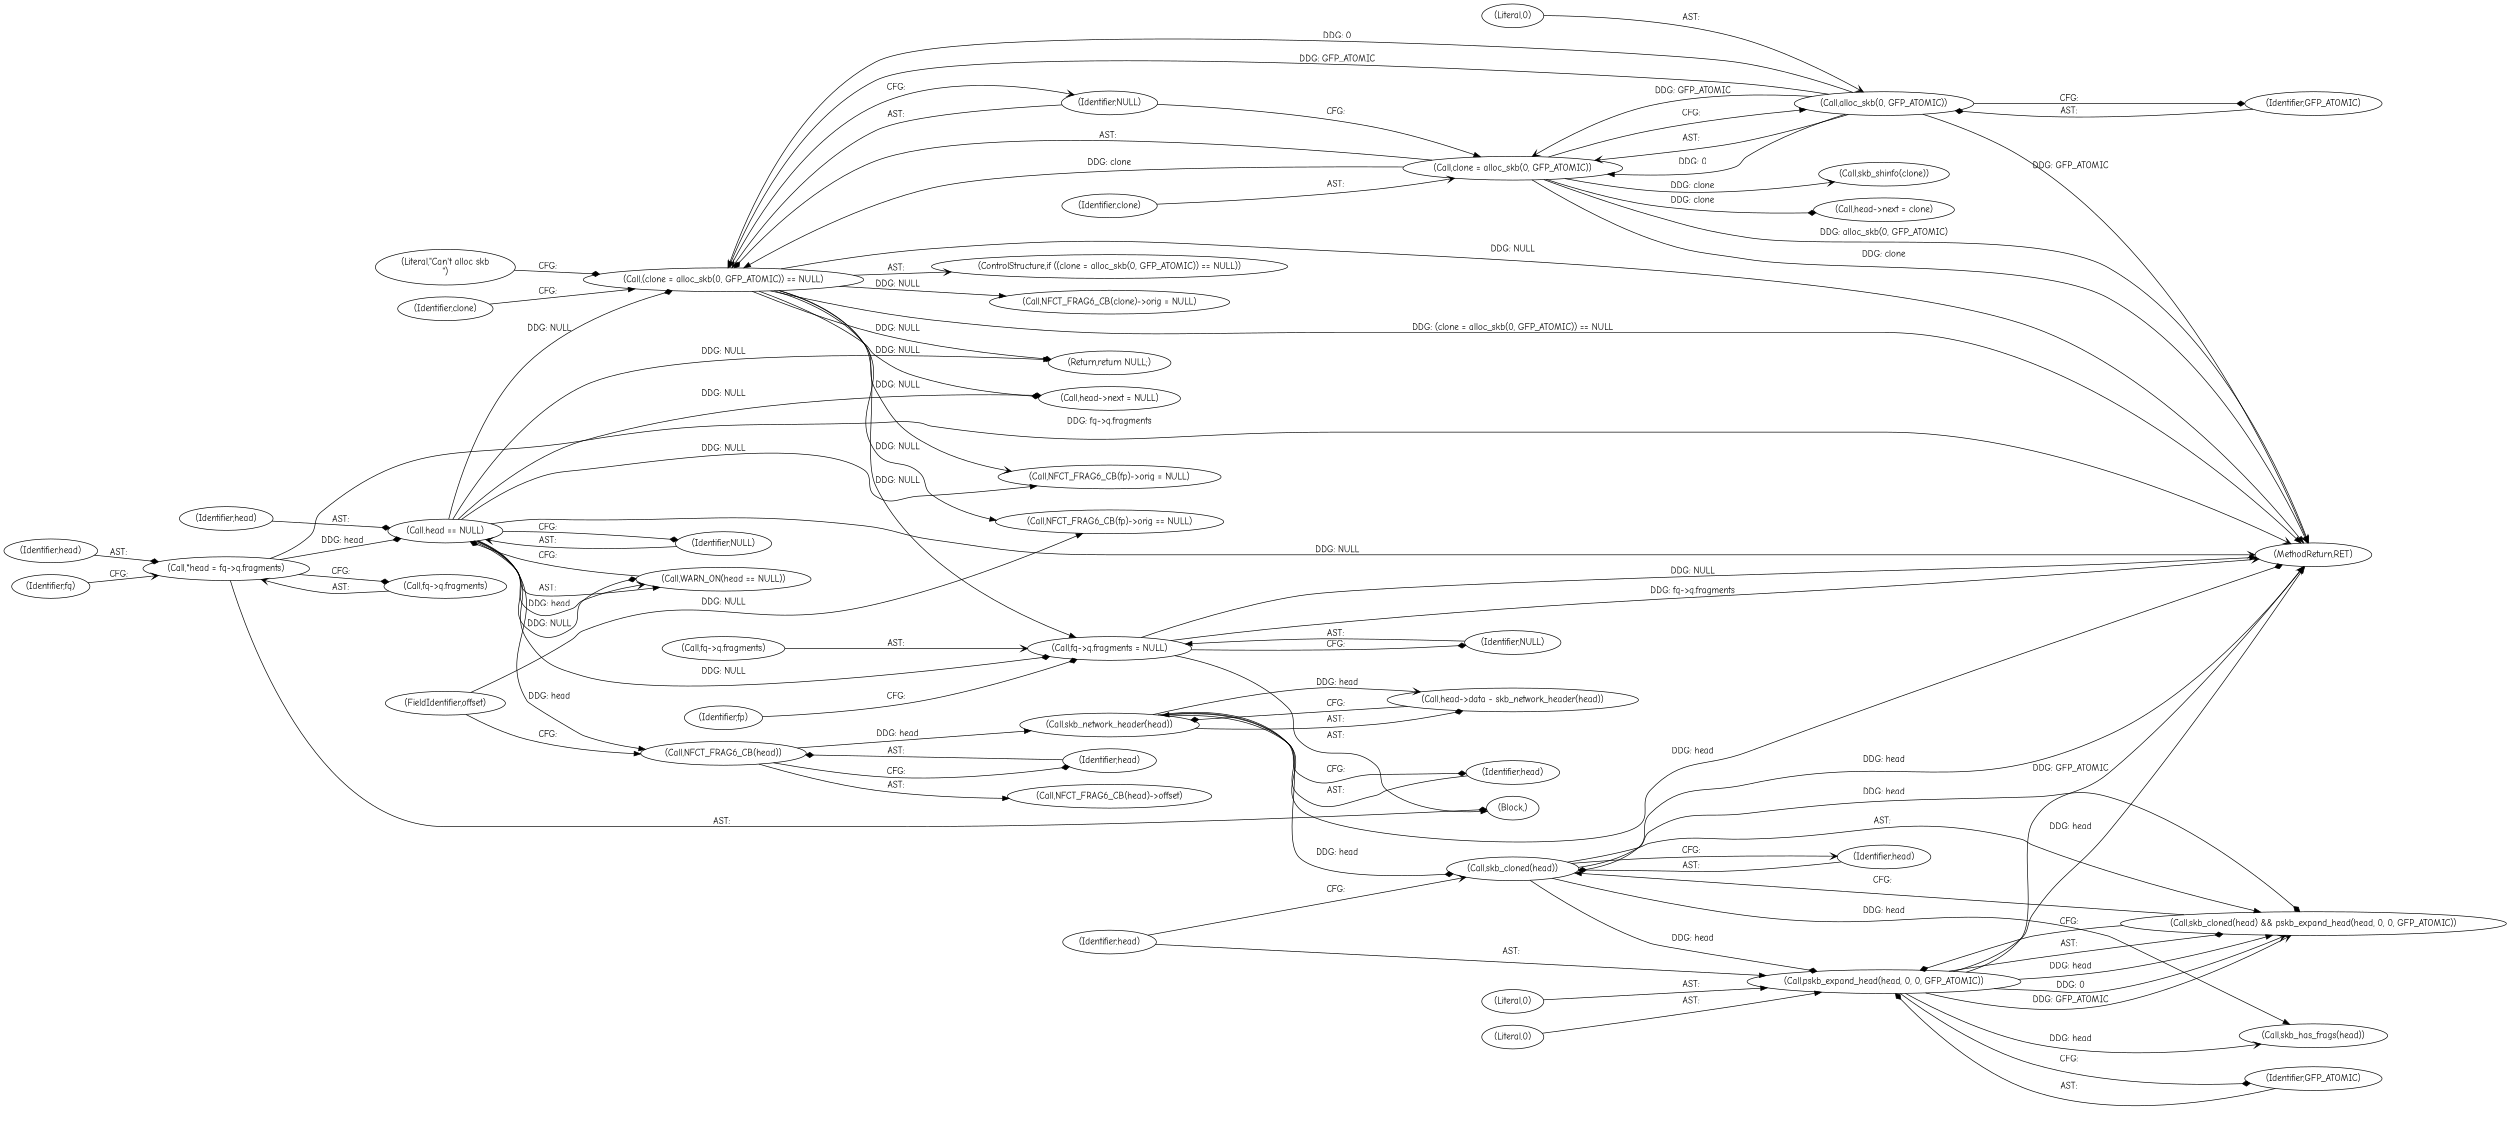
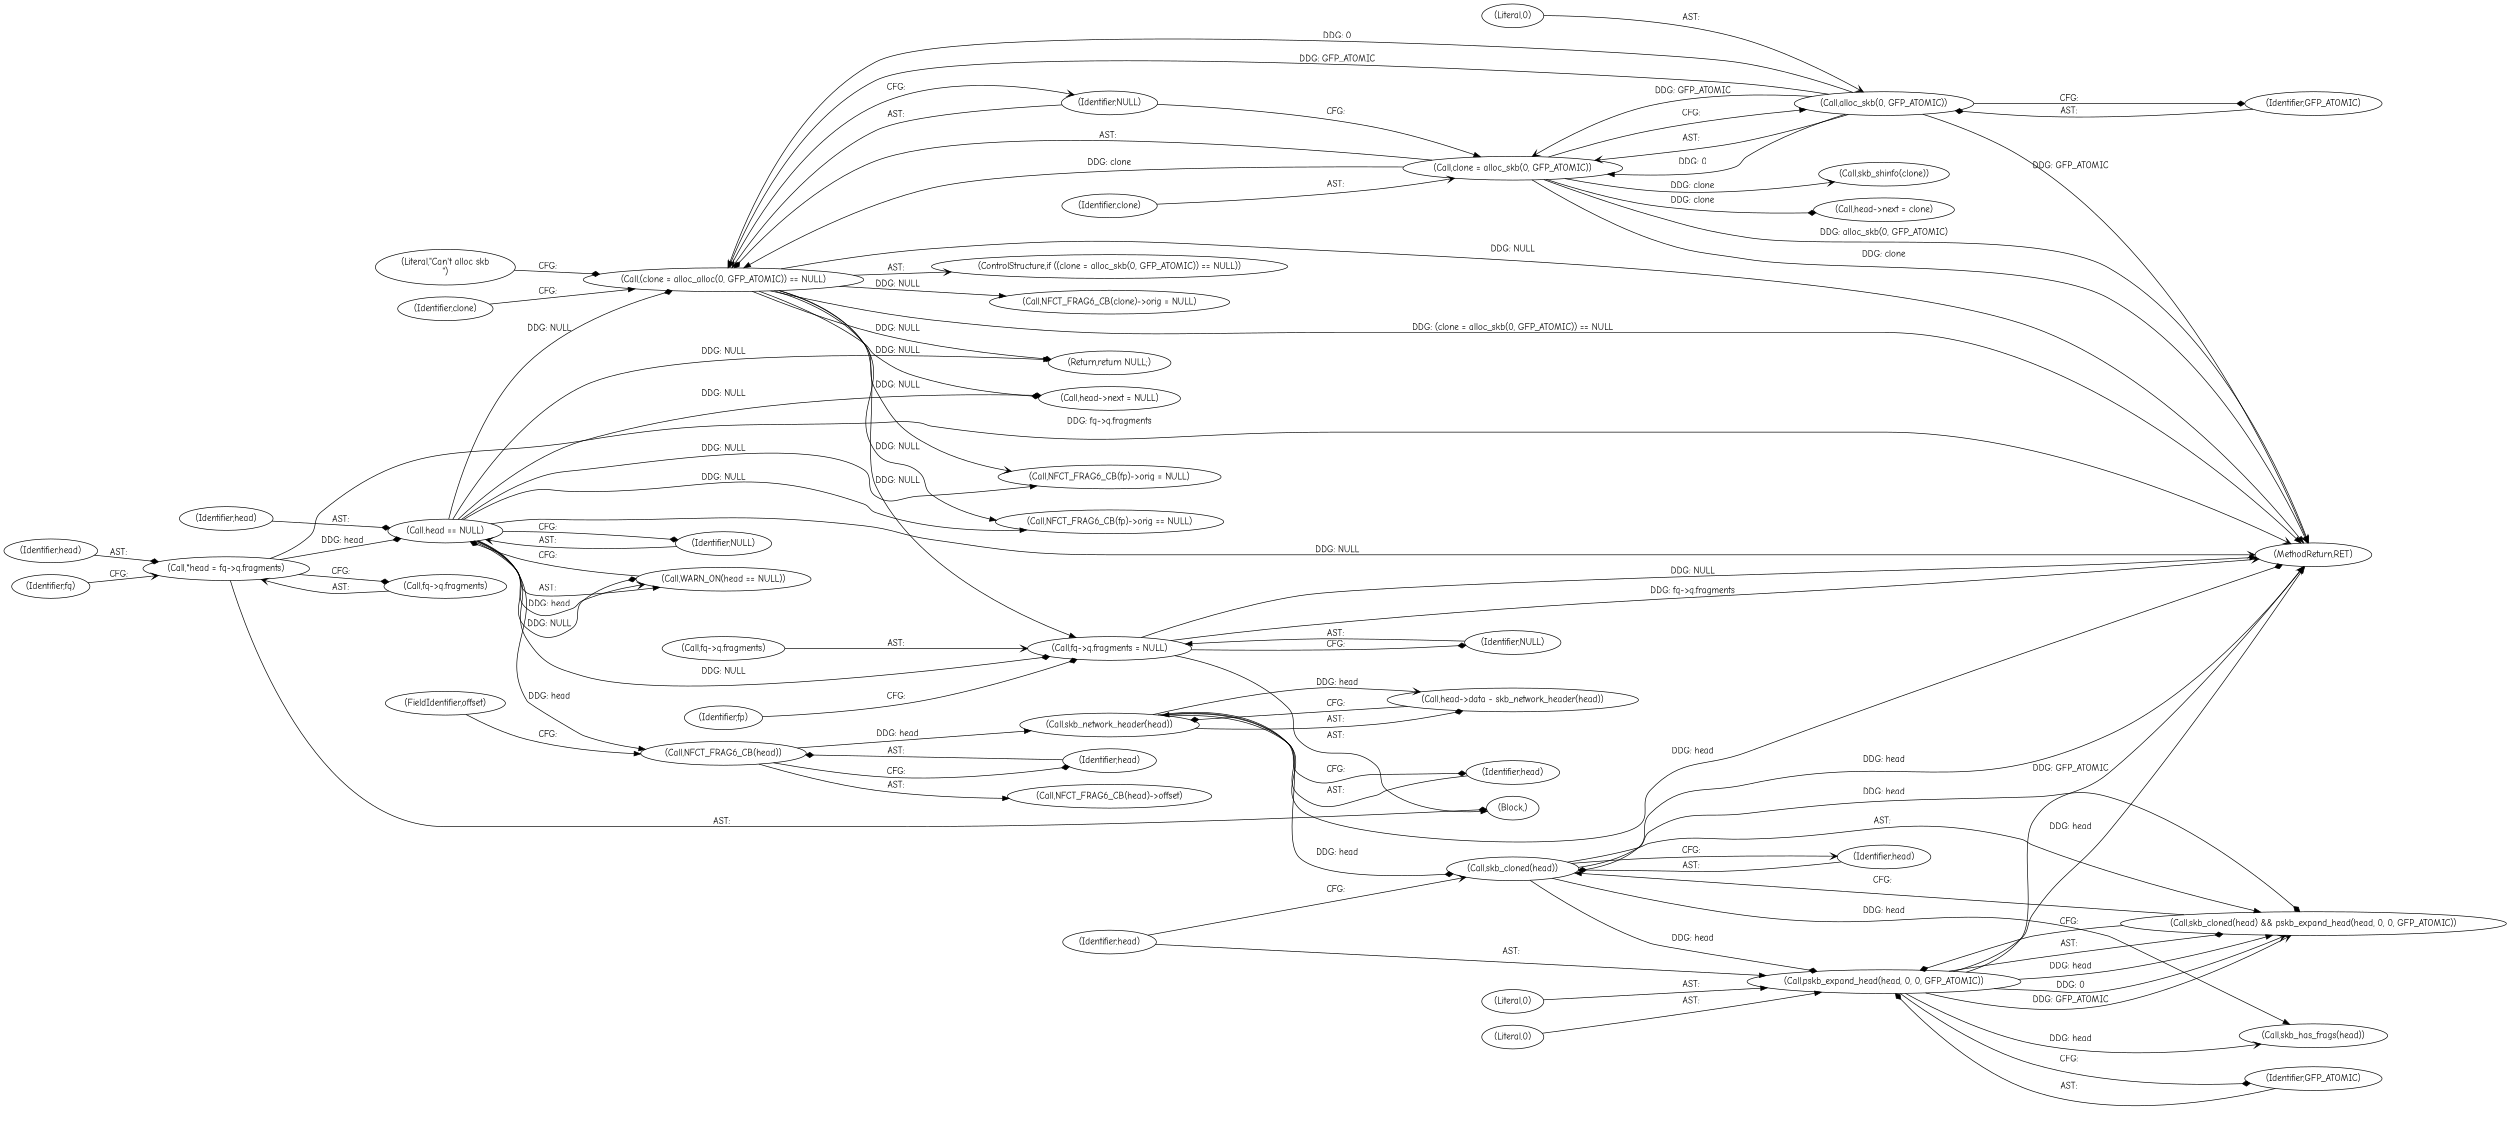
(724, 280) -> (724, 280)
(770, 615) -> (742, 482)
